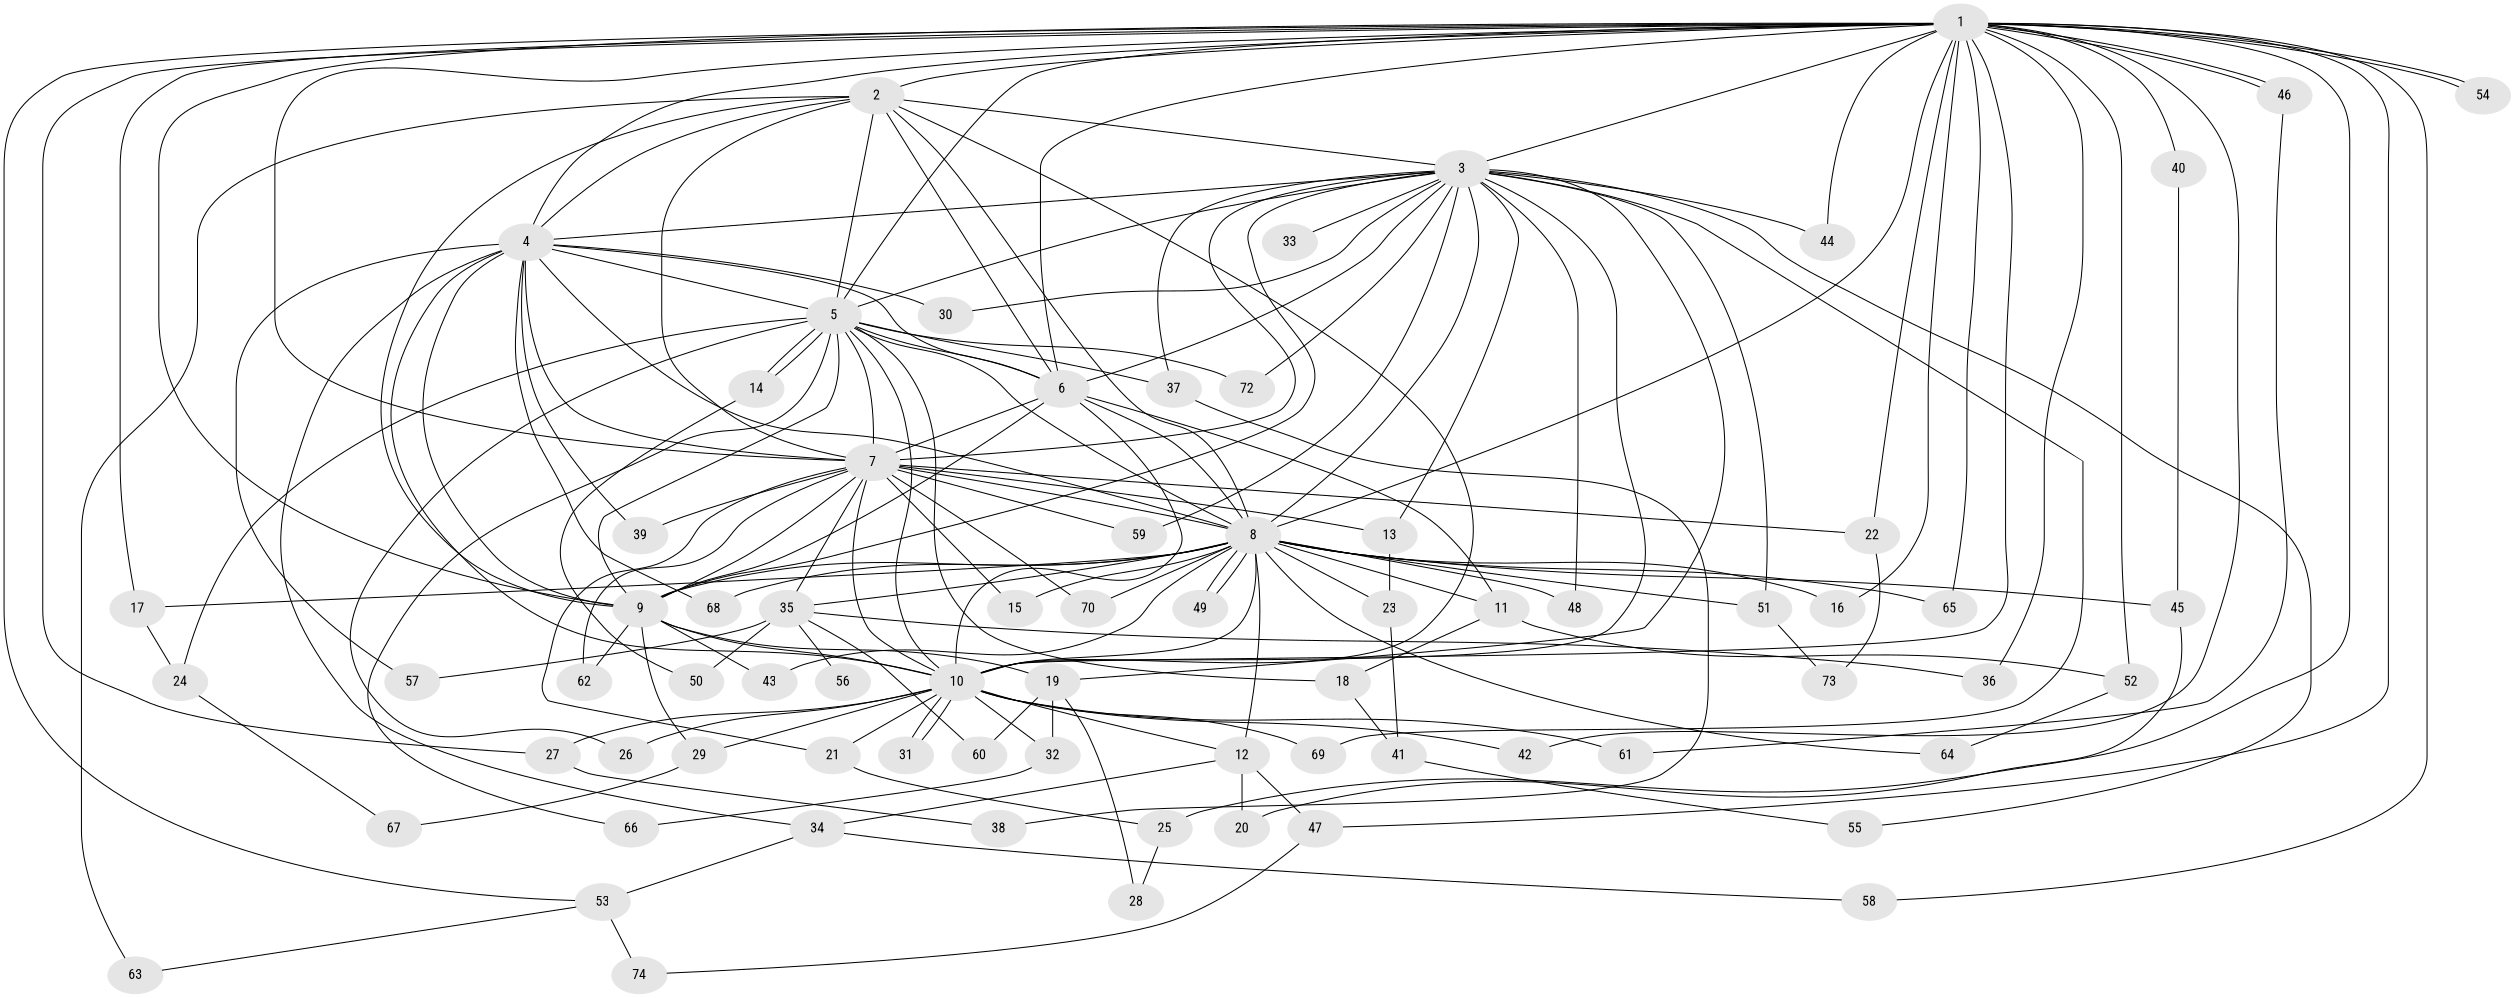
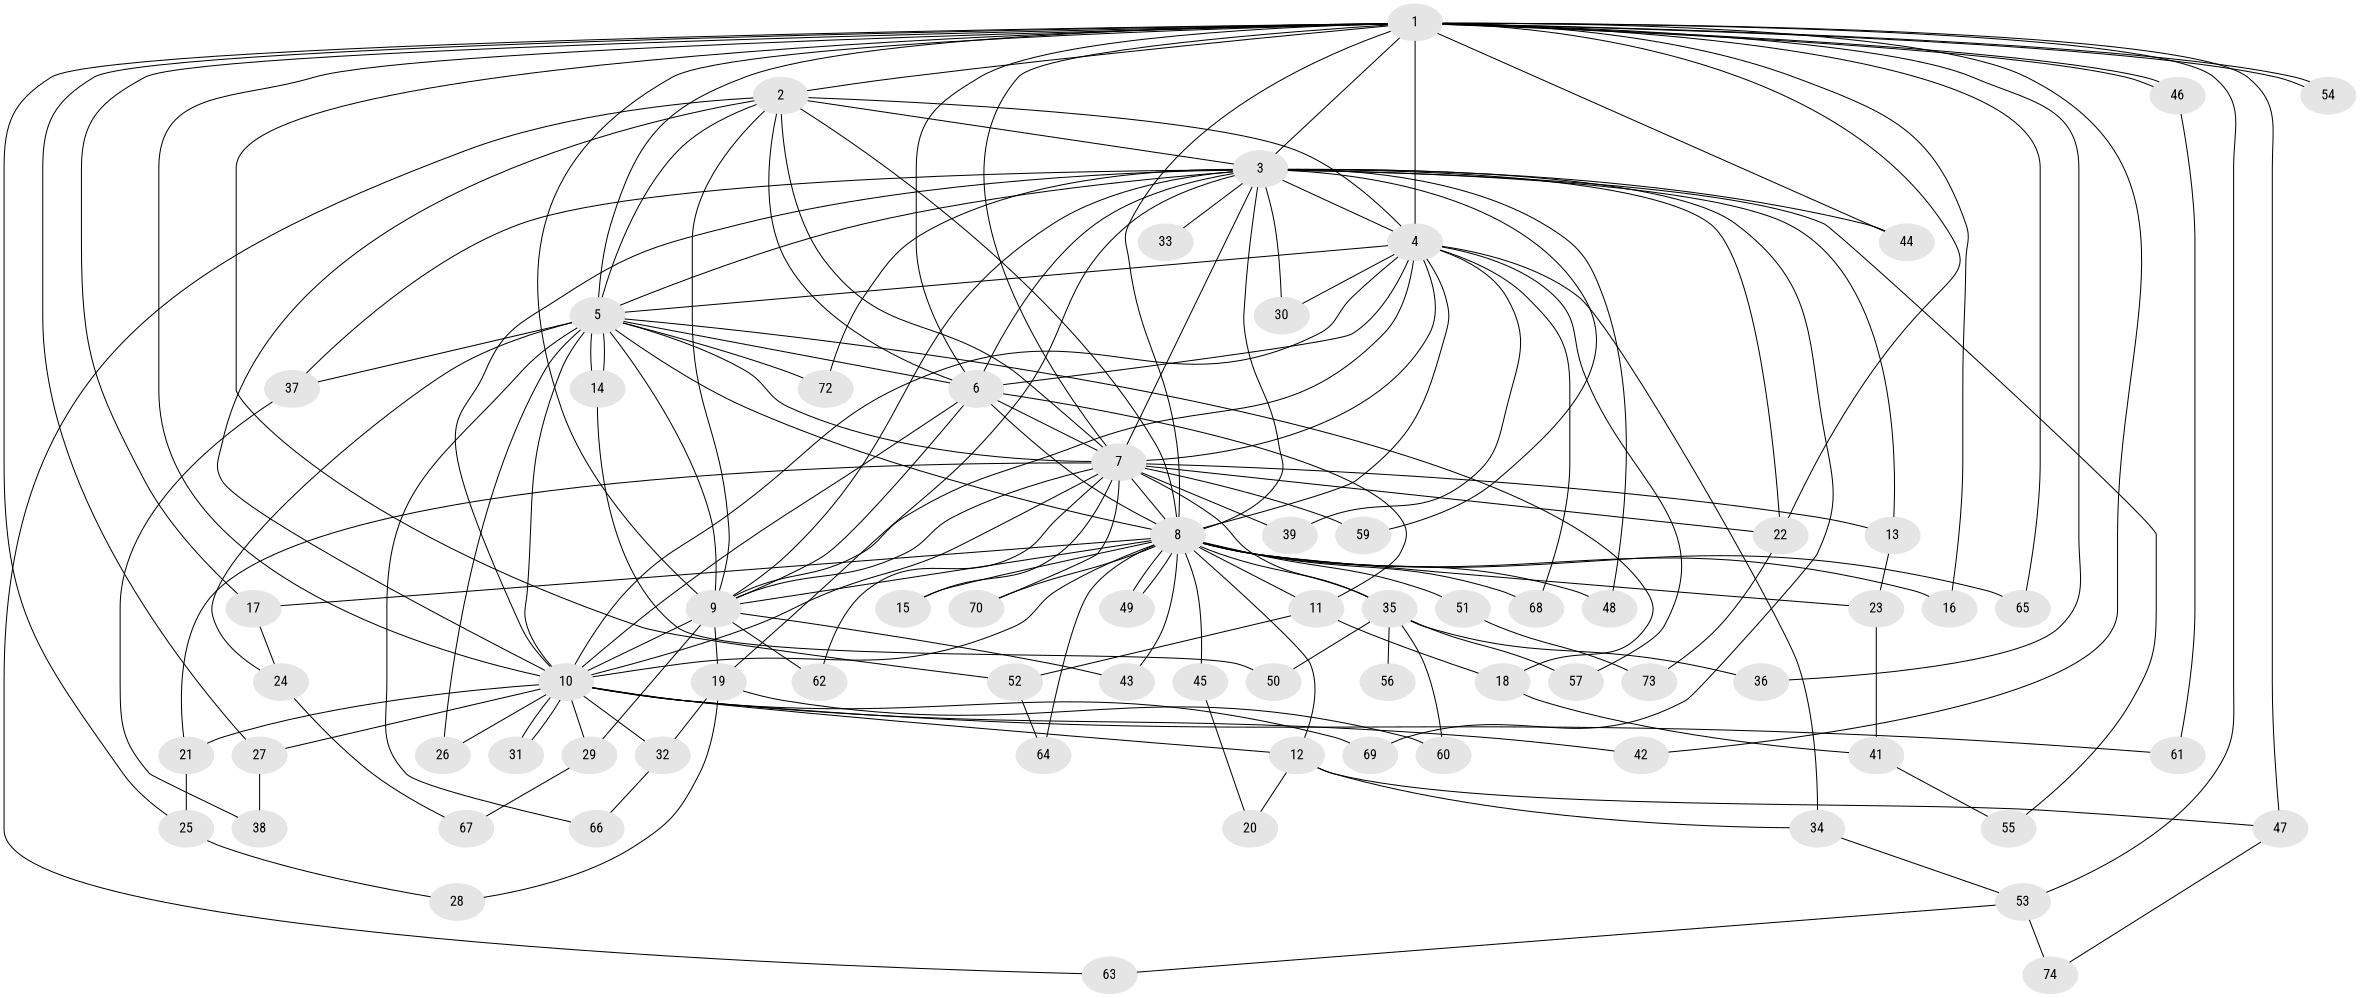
(2179, 169) -> none
(1724, 307) -> (1653, 200)
(1869, 902) -> none
